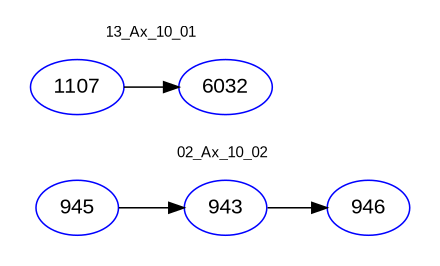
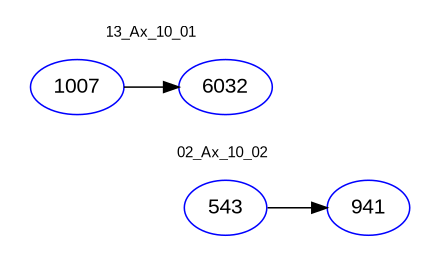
(77, 87) -> (77, 87)
(77, 208) -> none
(226, 208) -> (226, 208)
(368, 208) -> (368, 208)
